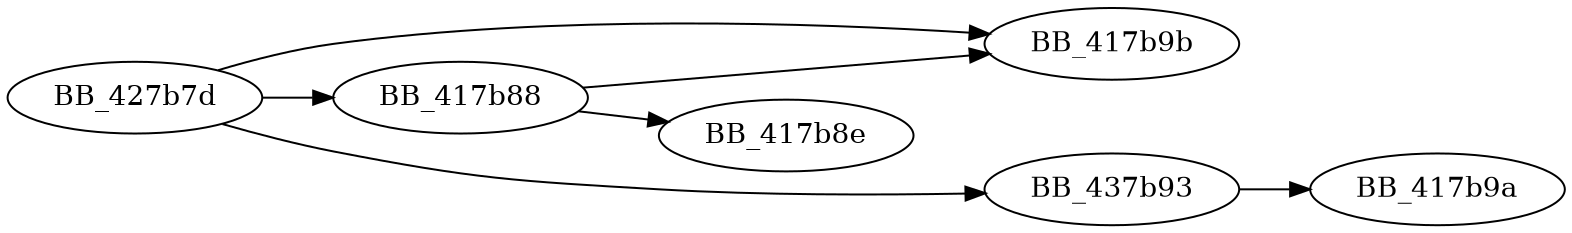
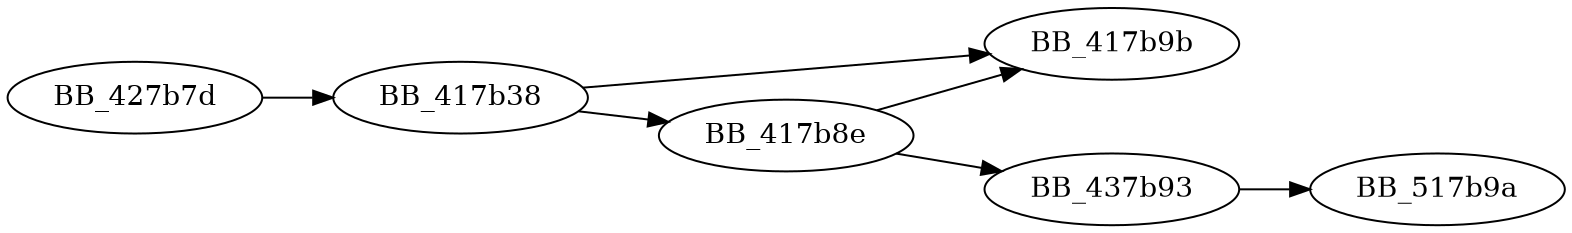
(592, 25) -> (939, 92)
(461, 98) -> (461, 98)
(591, 185) -> (939, 161)
(1437, 189) -> (1437, 189)
